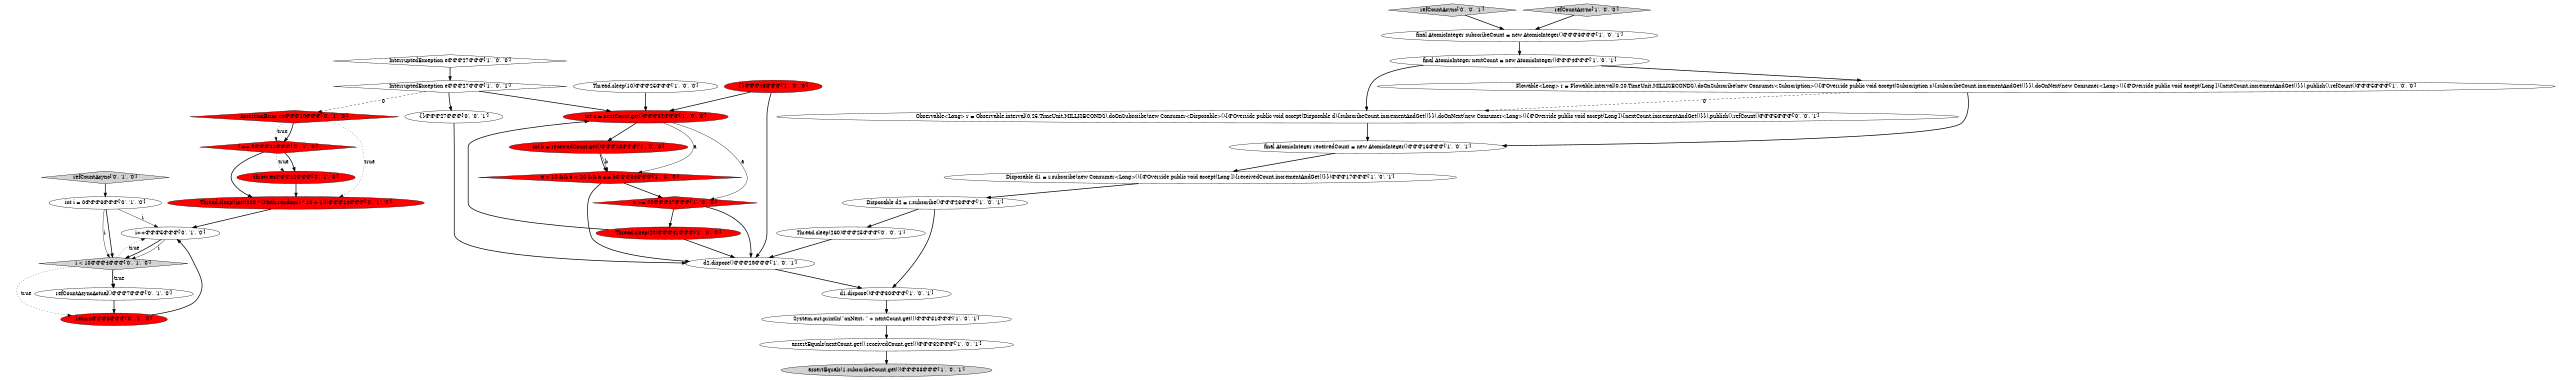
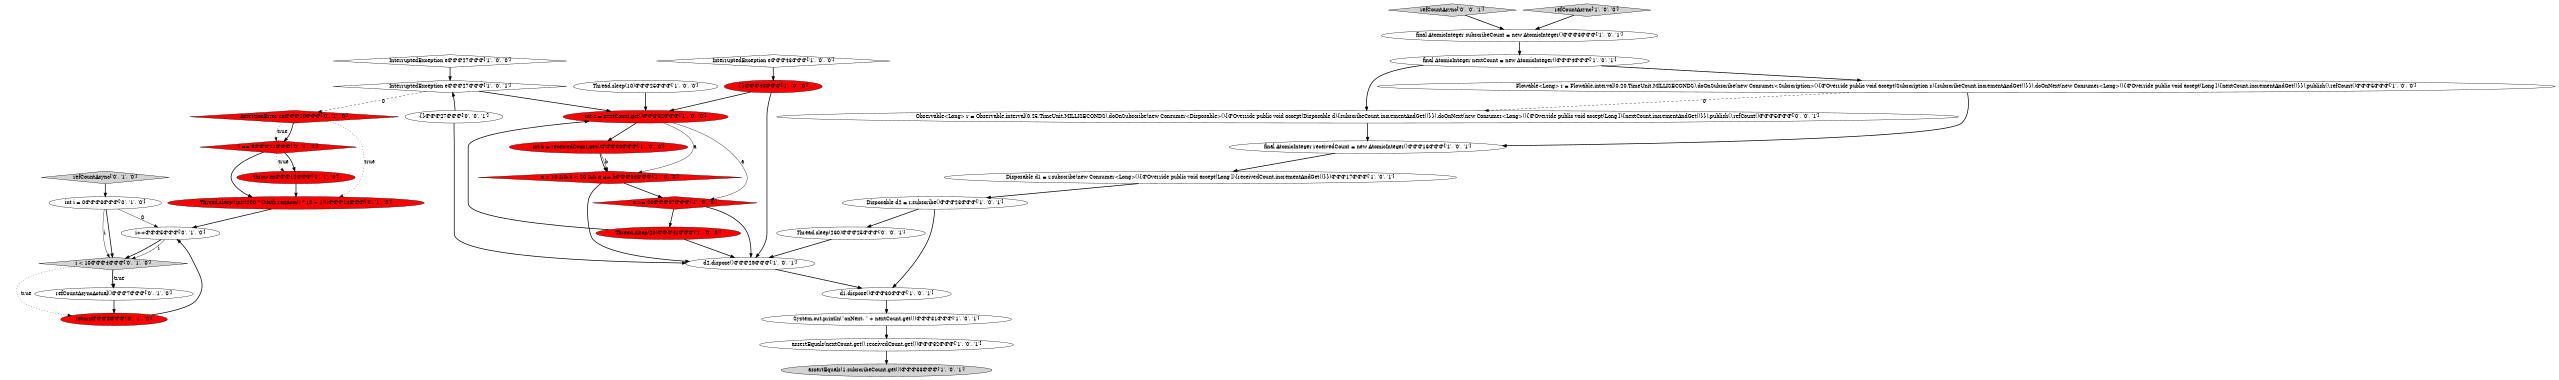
none -> (773, 61)
(449, 100) -> (455, 103)
(143, 218) -> (143, 218)
(128, 247) -> none
